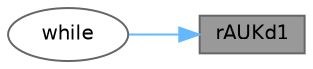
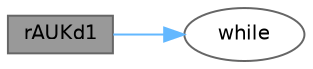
(154, 35) -> (139, 35)
